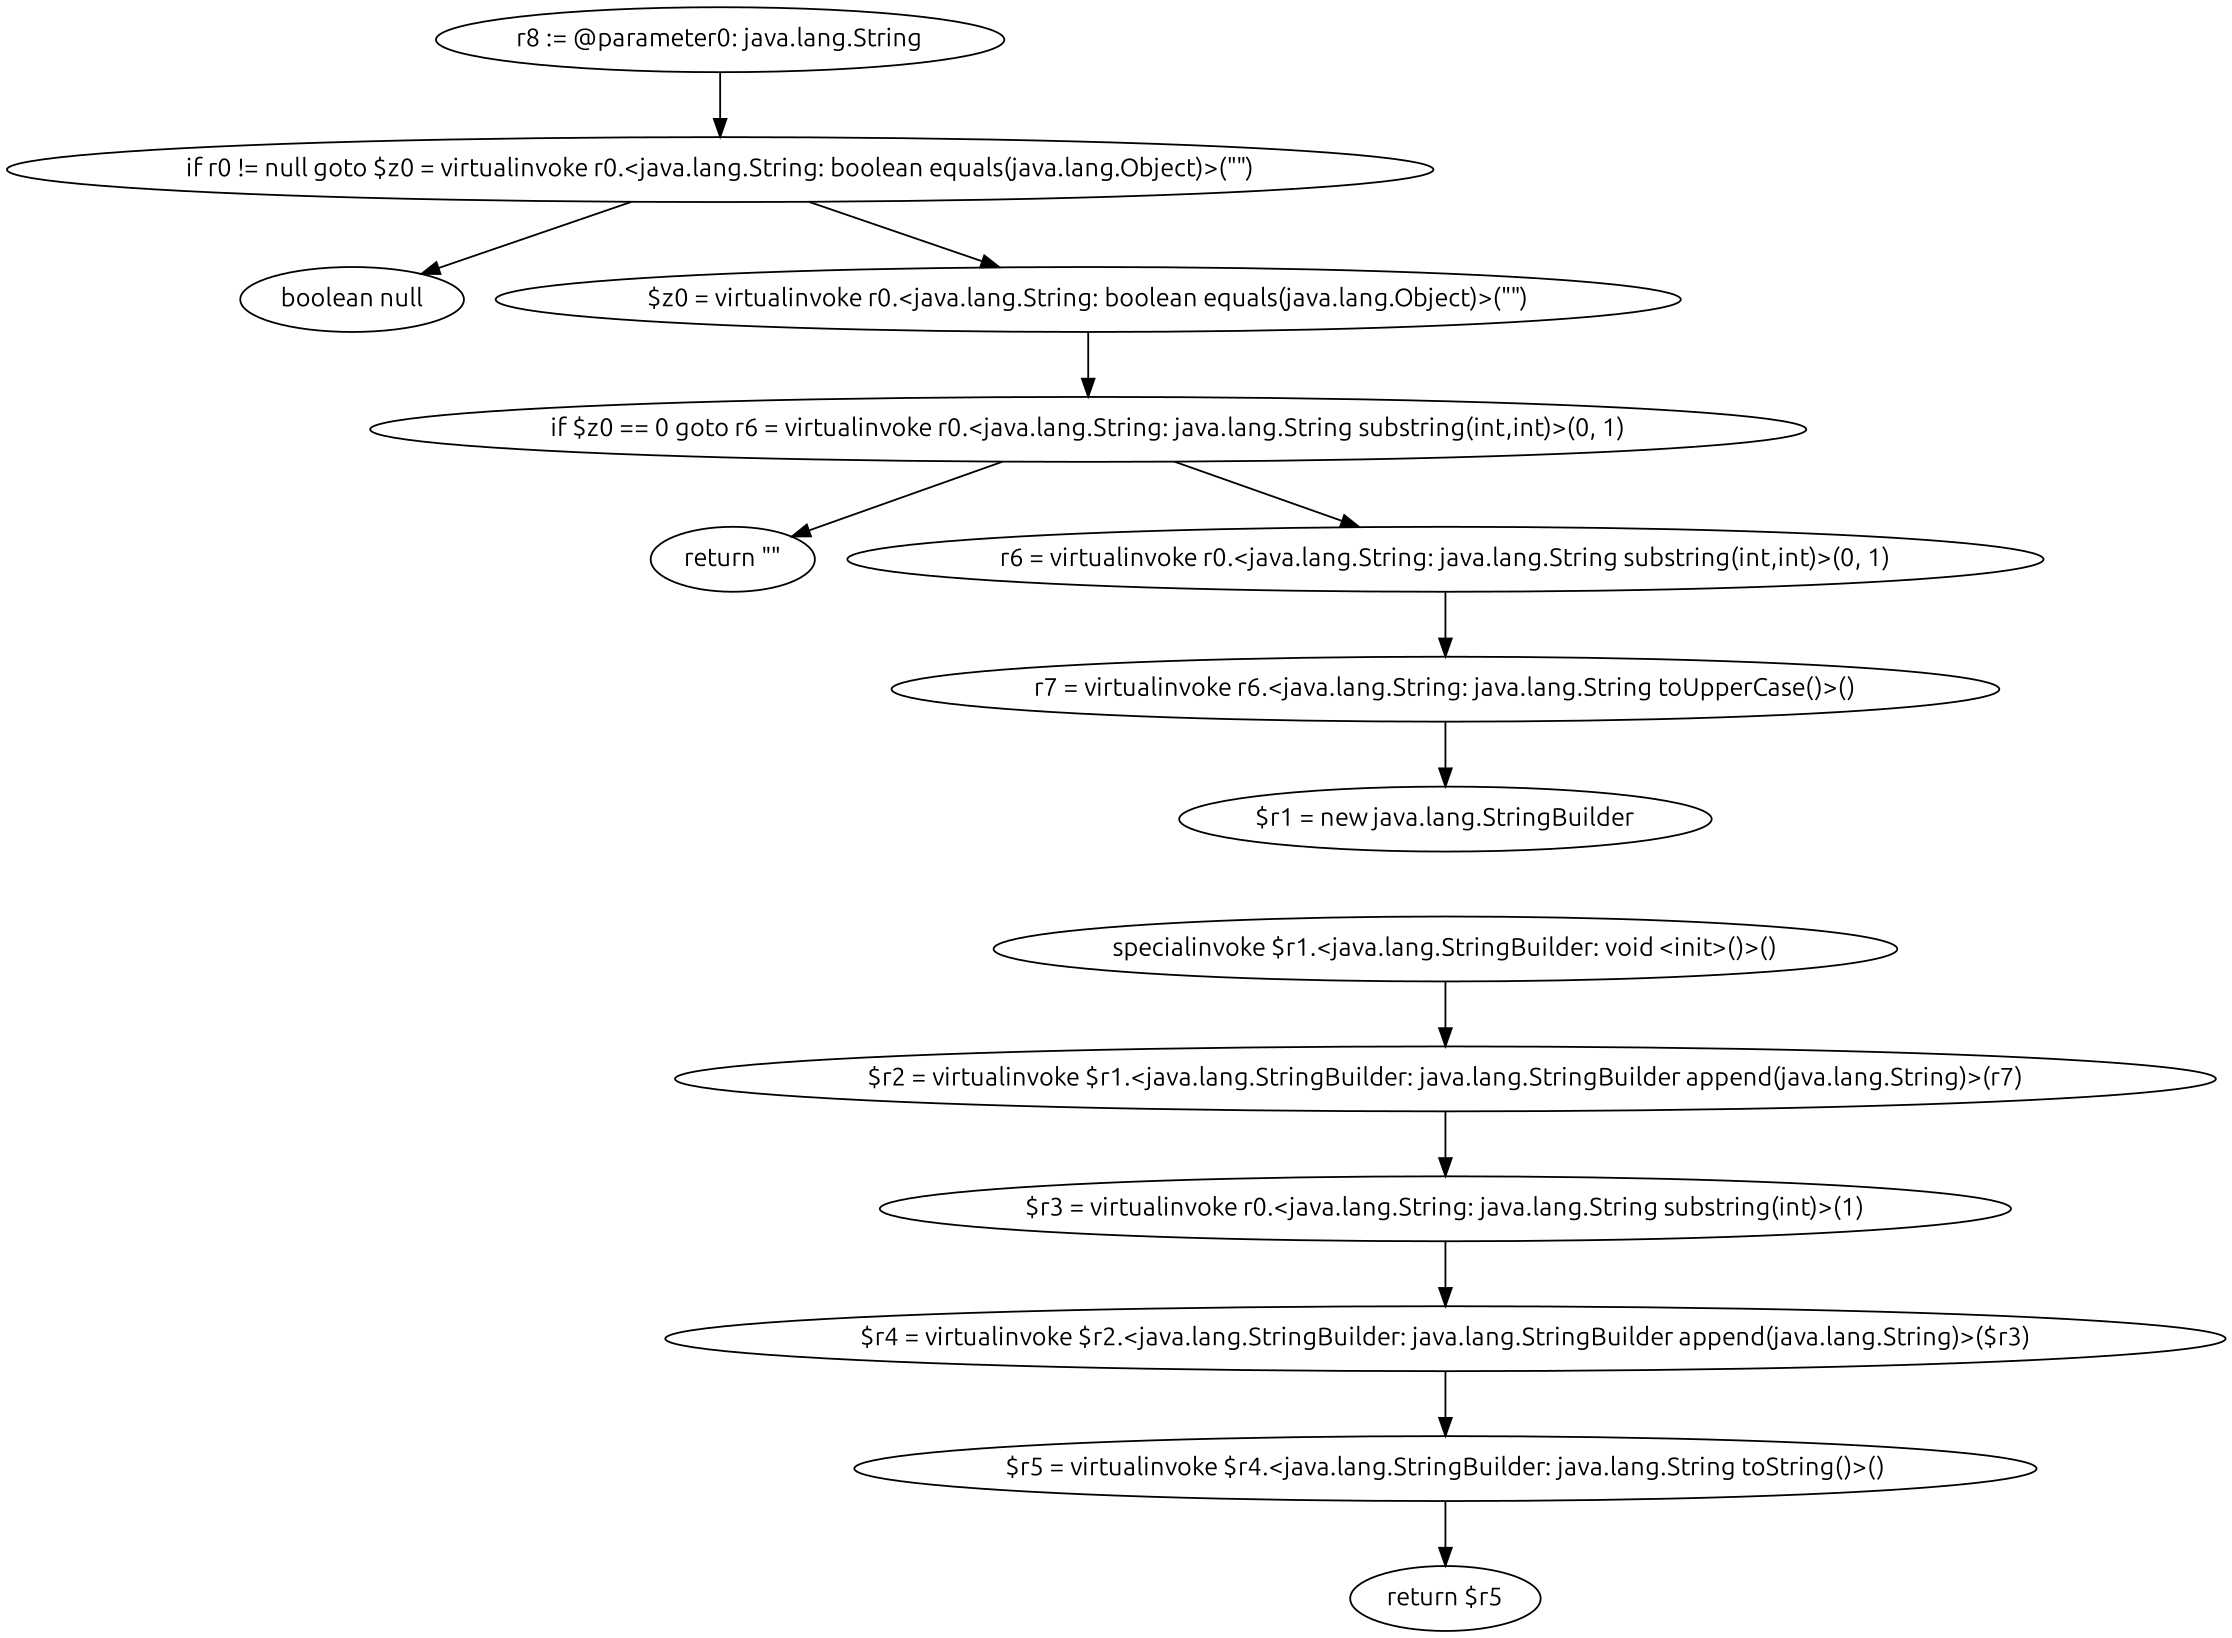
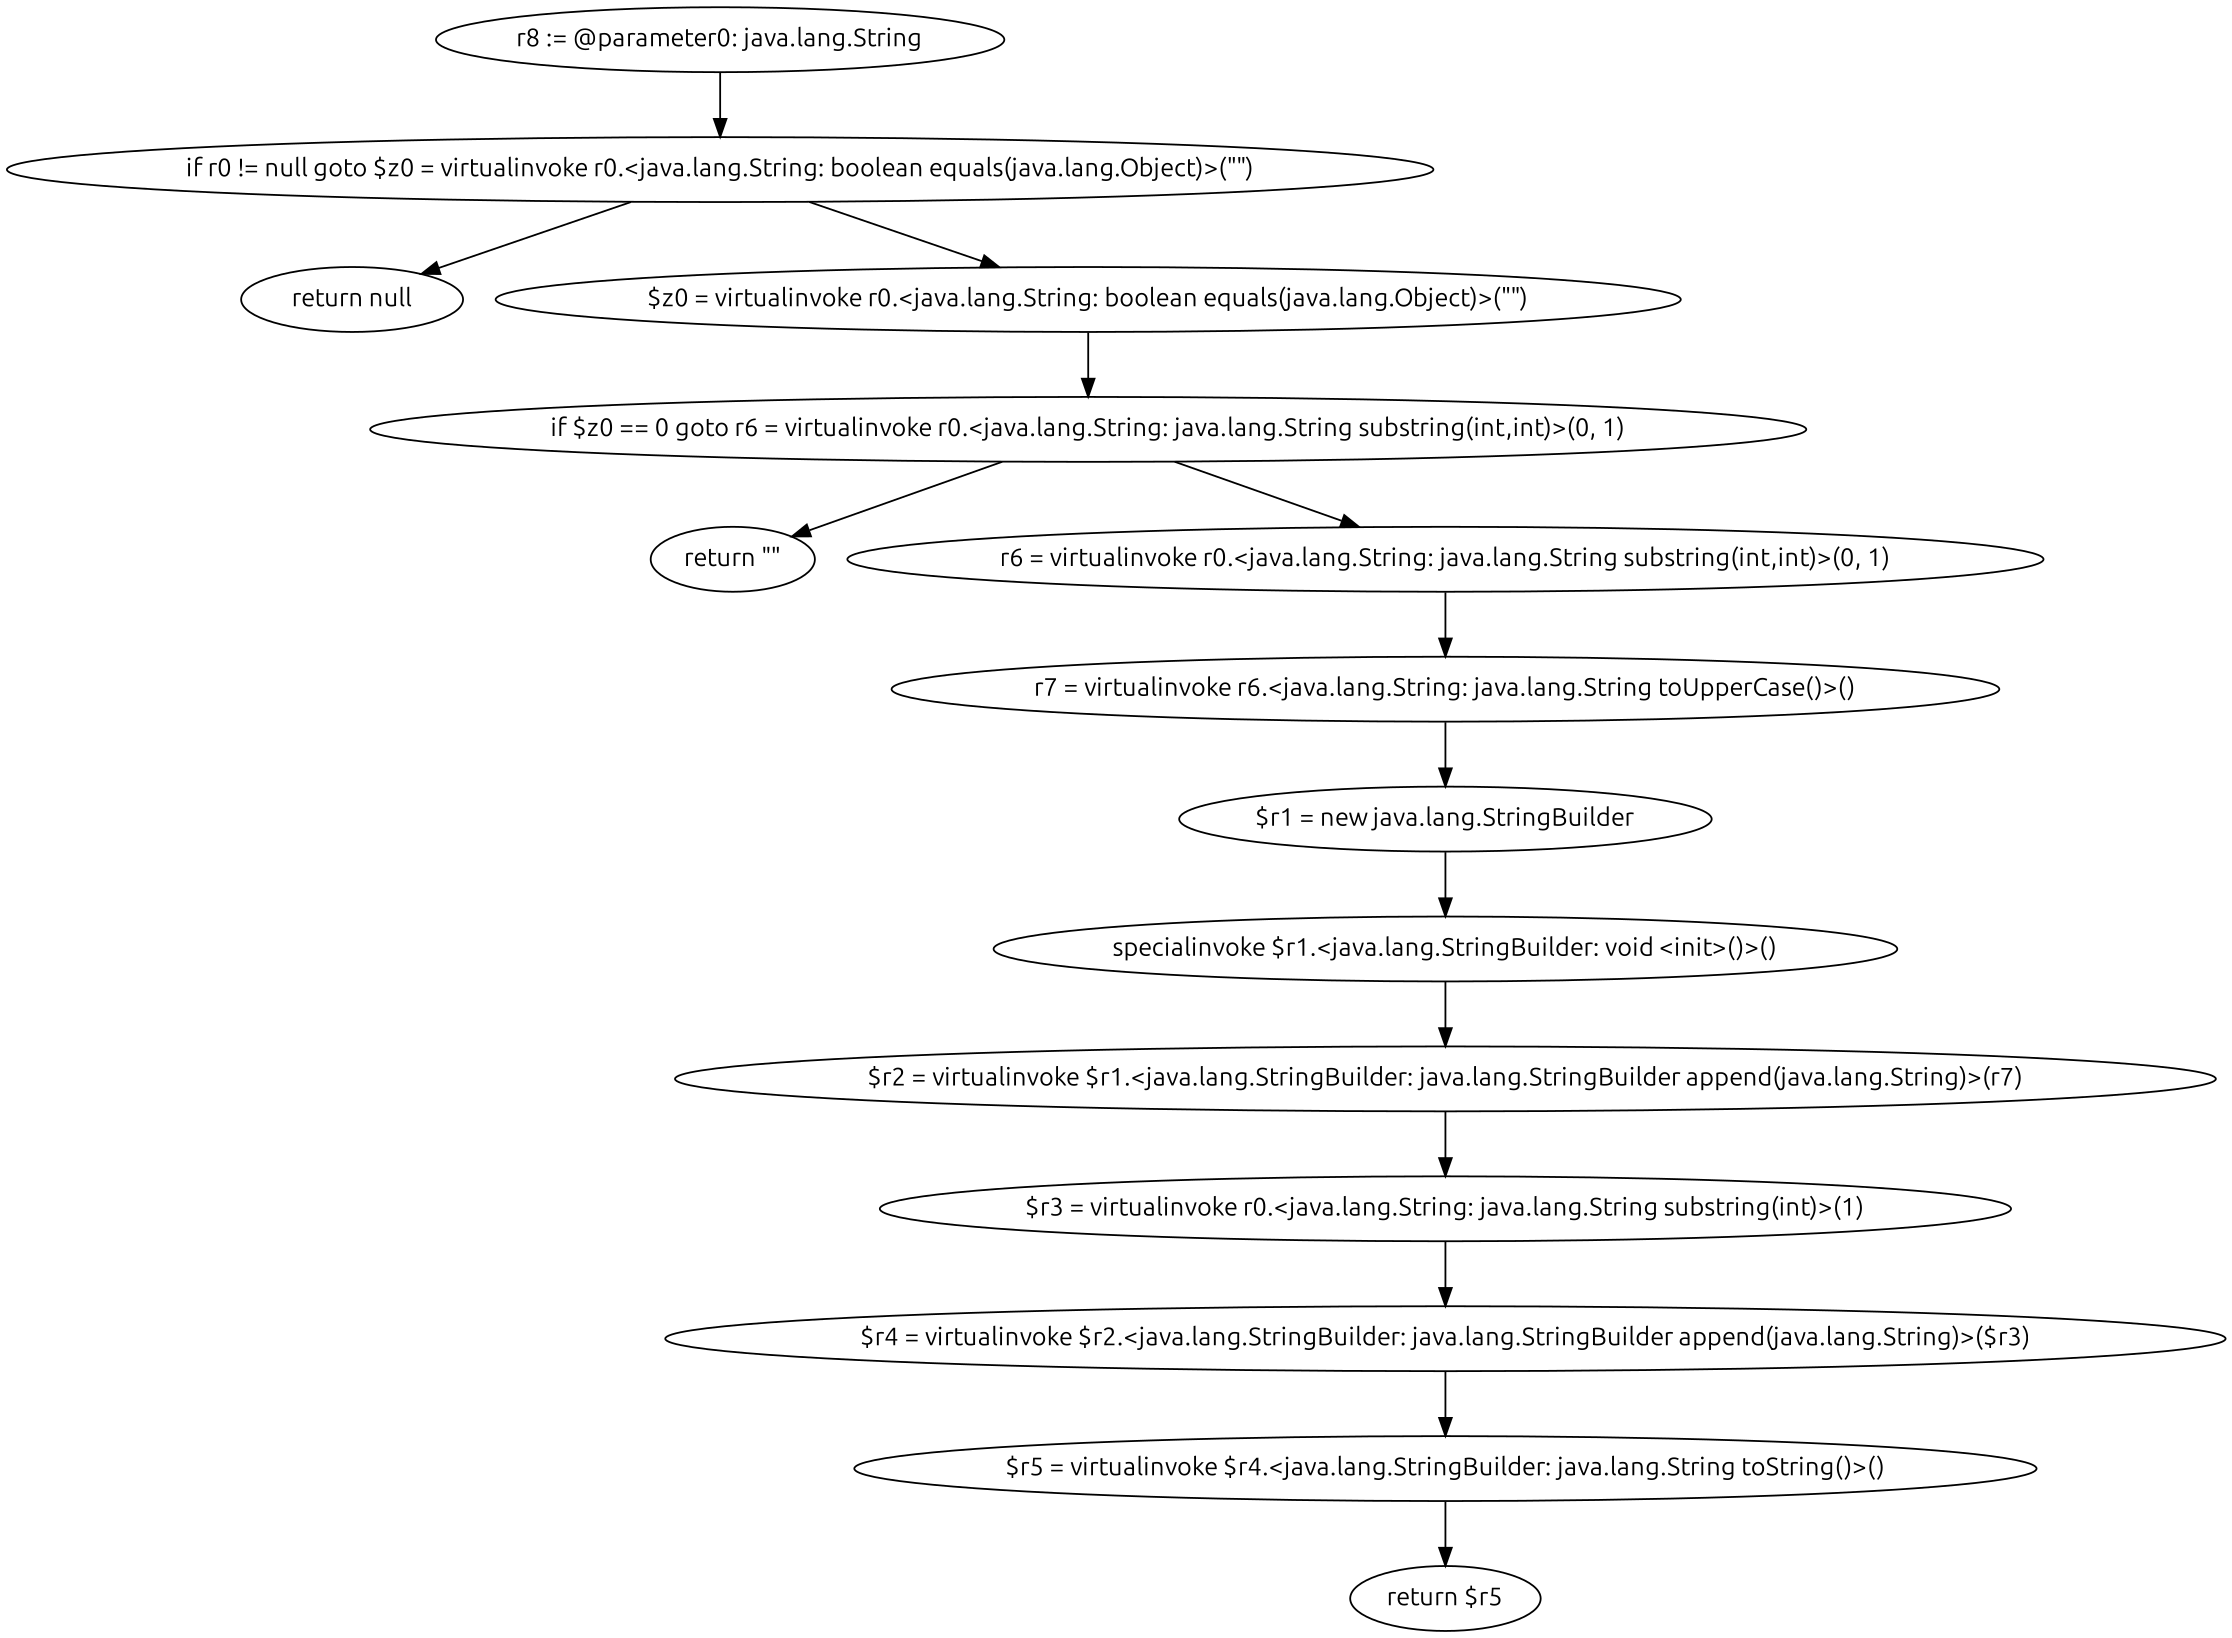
(352, 299) -> (352, 299)
none -> (1445, 875)
